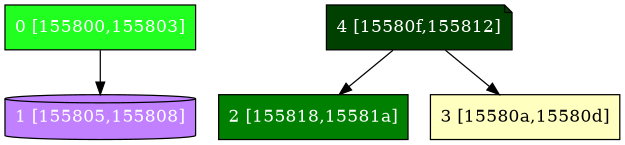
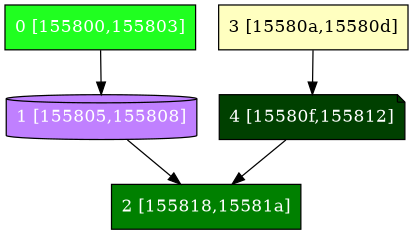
(468, 68) -> (313, 66)
none -> (149, 158)
